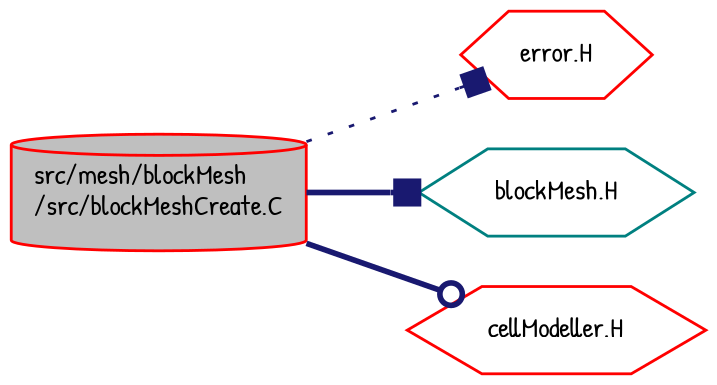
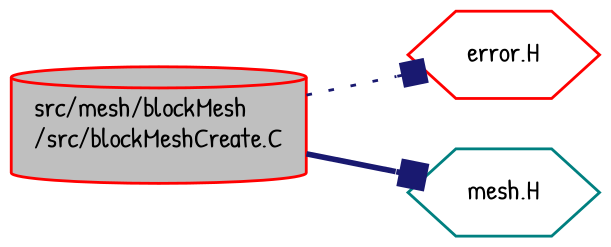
(557, 193) -> (504, 193)
(557, 330) -> none
